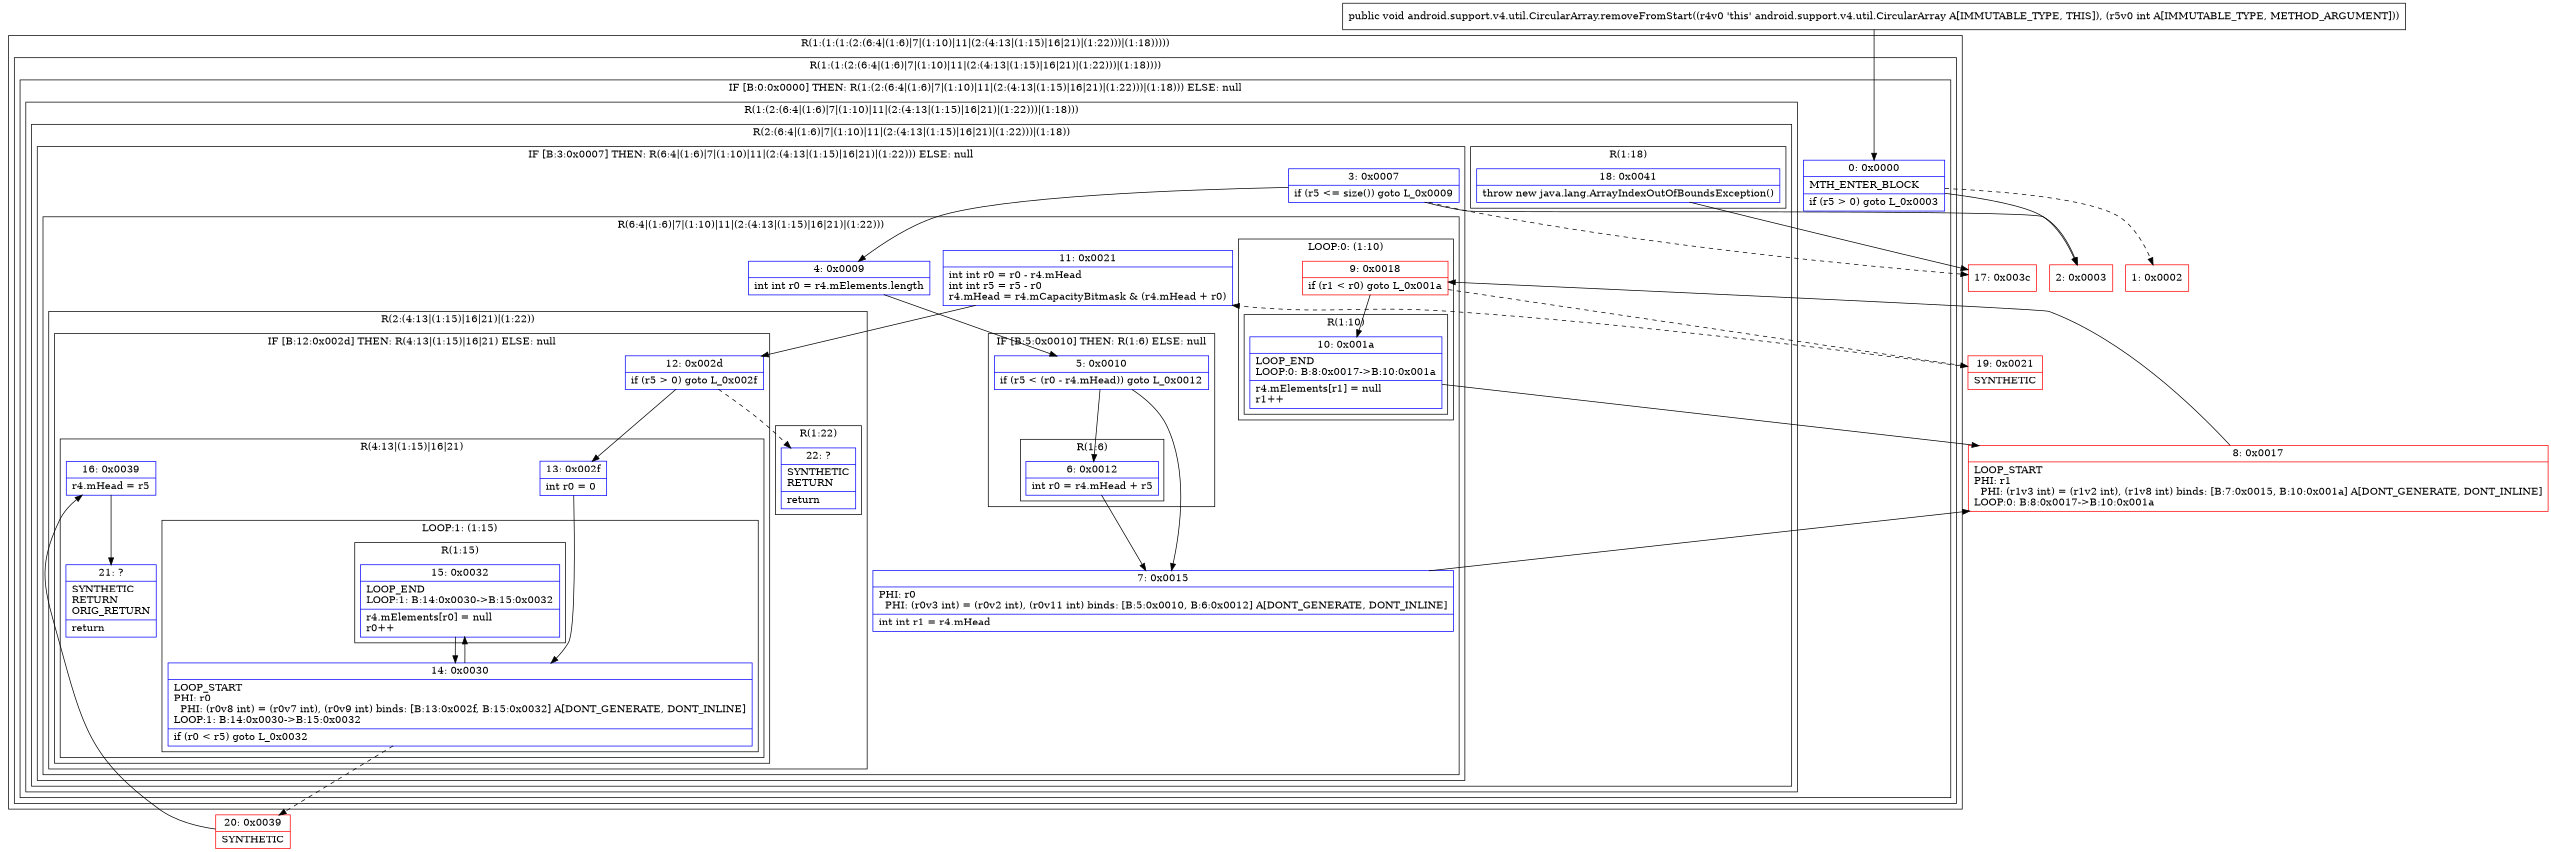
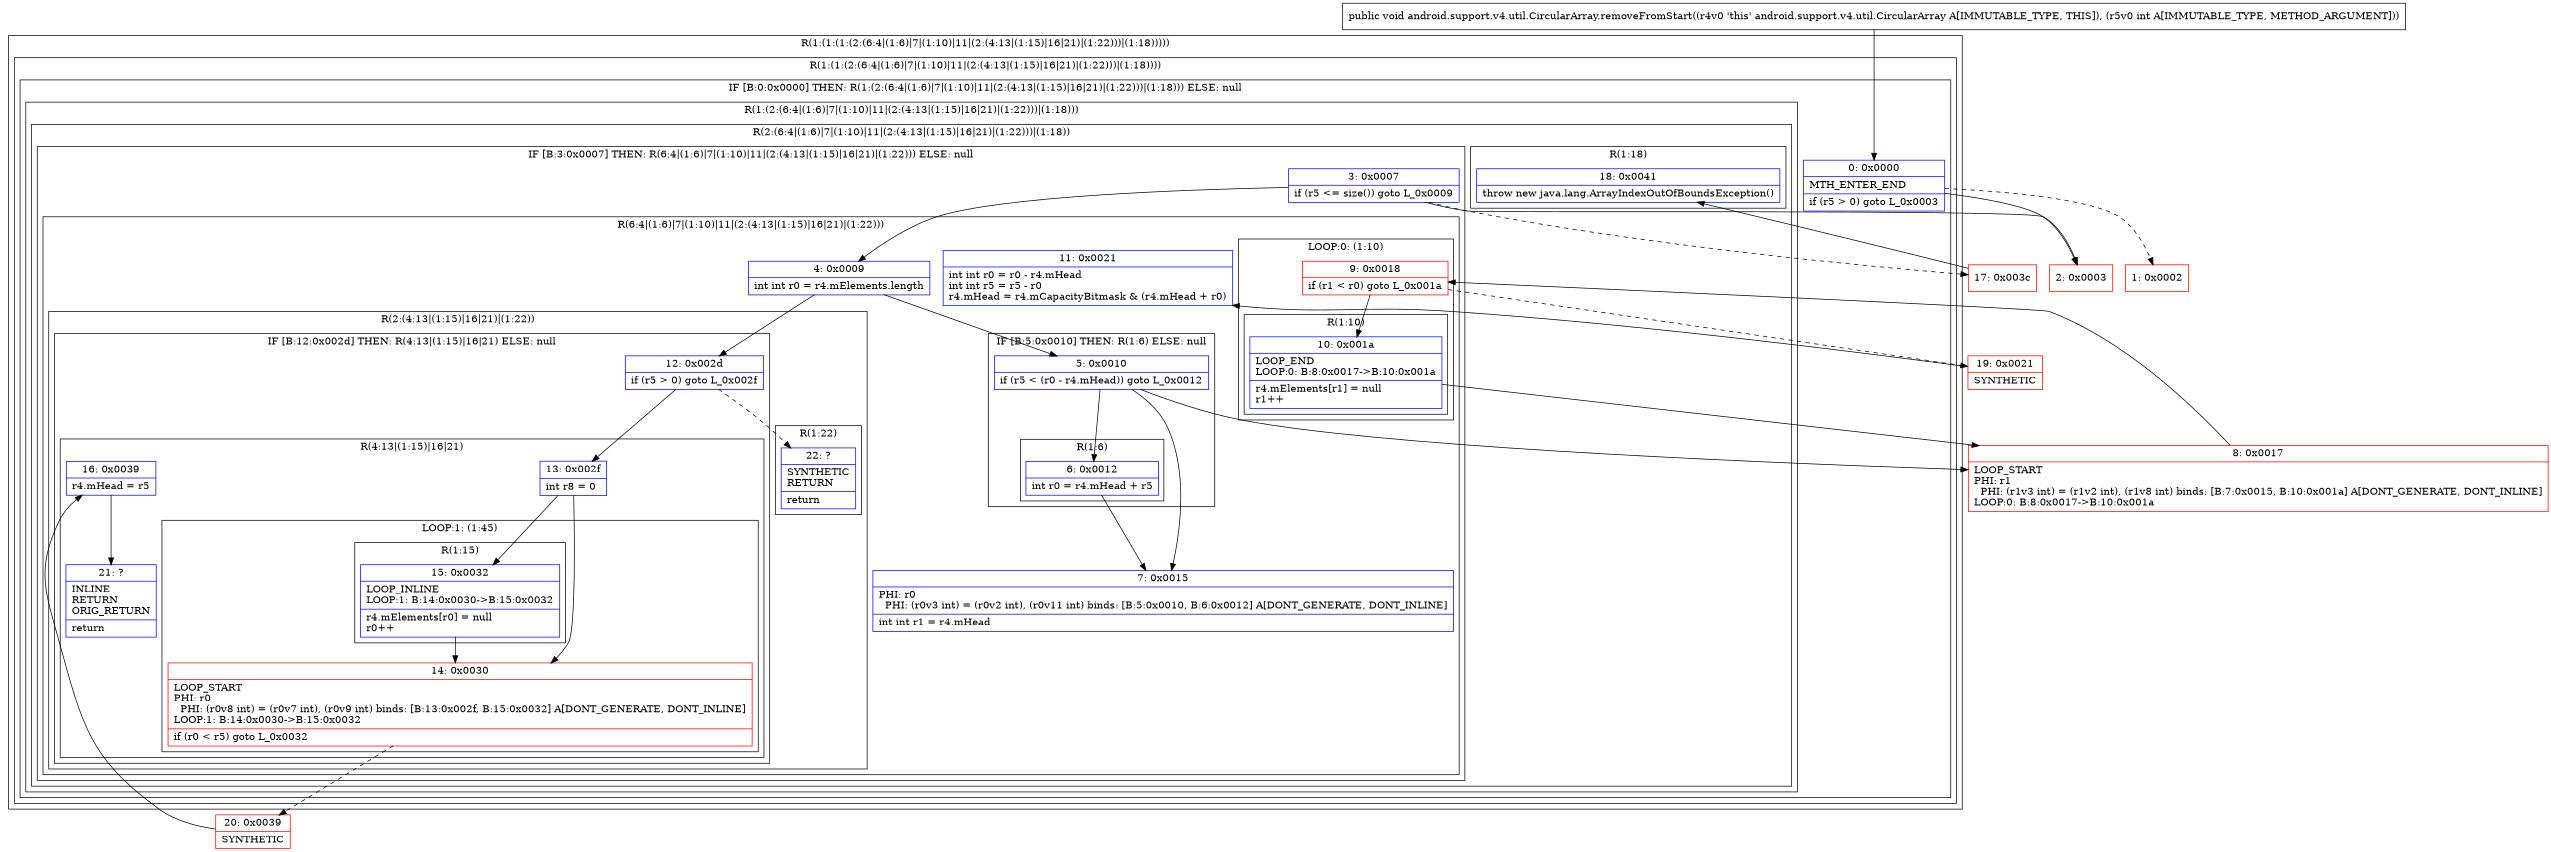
(1864, 185) -> (1858, 185)
(1825, 235) -> (1836, 236)
(1604, 324) -> (1604, 324)
(872, 330) -> (770, 323)
(571, 487) -> (571, 487)
(460, 529) -> (460, 529)
(1696, 541) -> (1547, 450)
(103, 589) -> (91, 589)
(396, 589) -> (403, 589)
(465, 653) -> (528, 527)
(460, 704) -> (460, 704)
